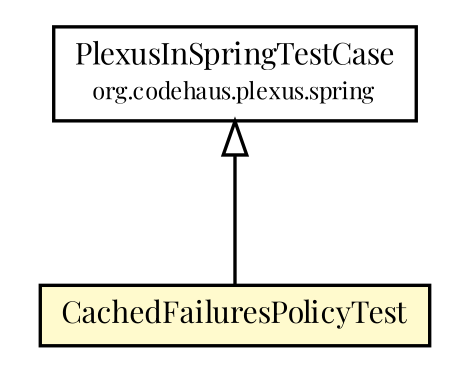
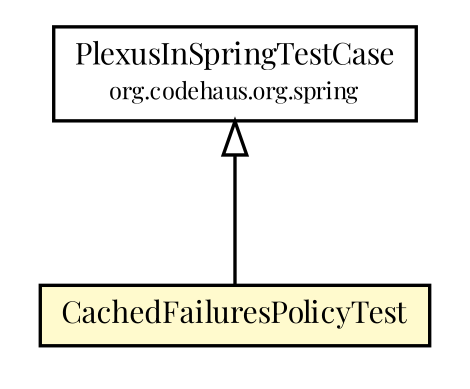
(235, 92) -> (235, 92)
